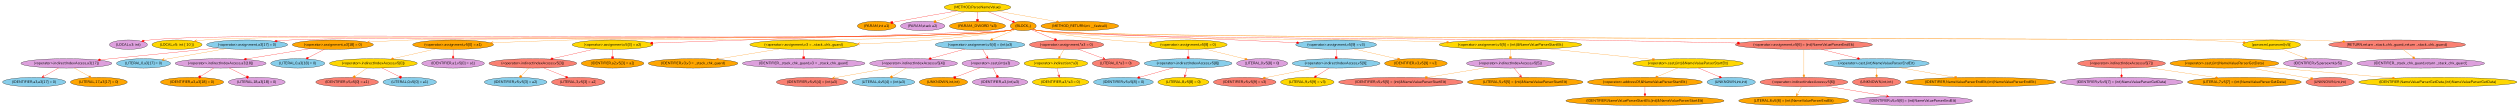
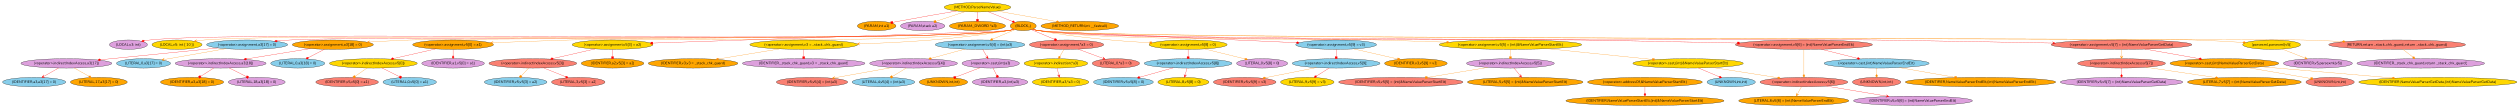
none -> (2122, 45)
(415, 54) -> (415, 54)
(948, 54) -> (948, 54)
(1668, 72) -> (1745, 73)
